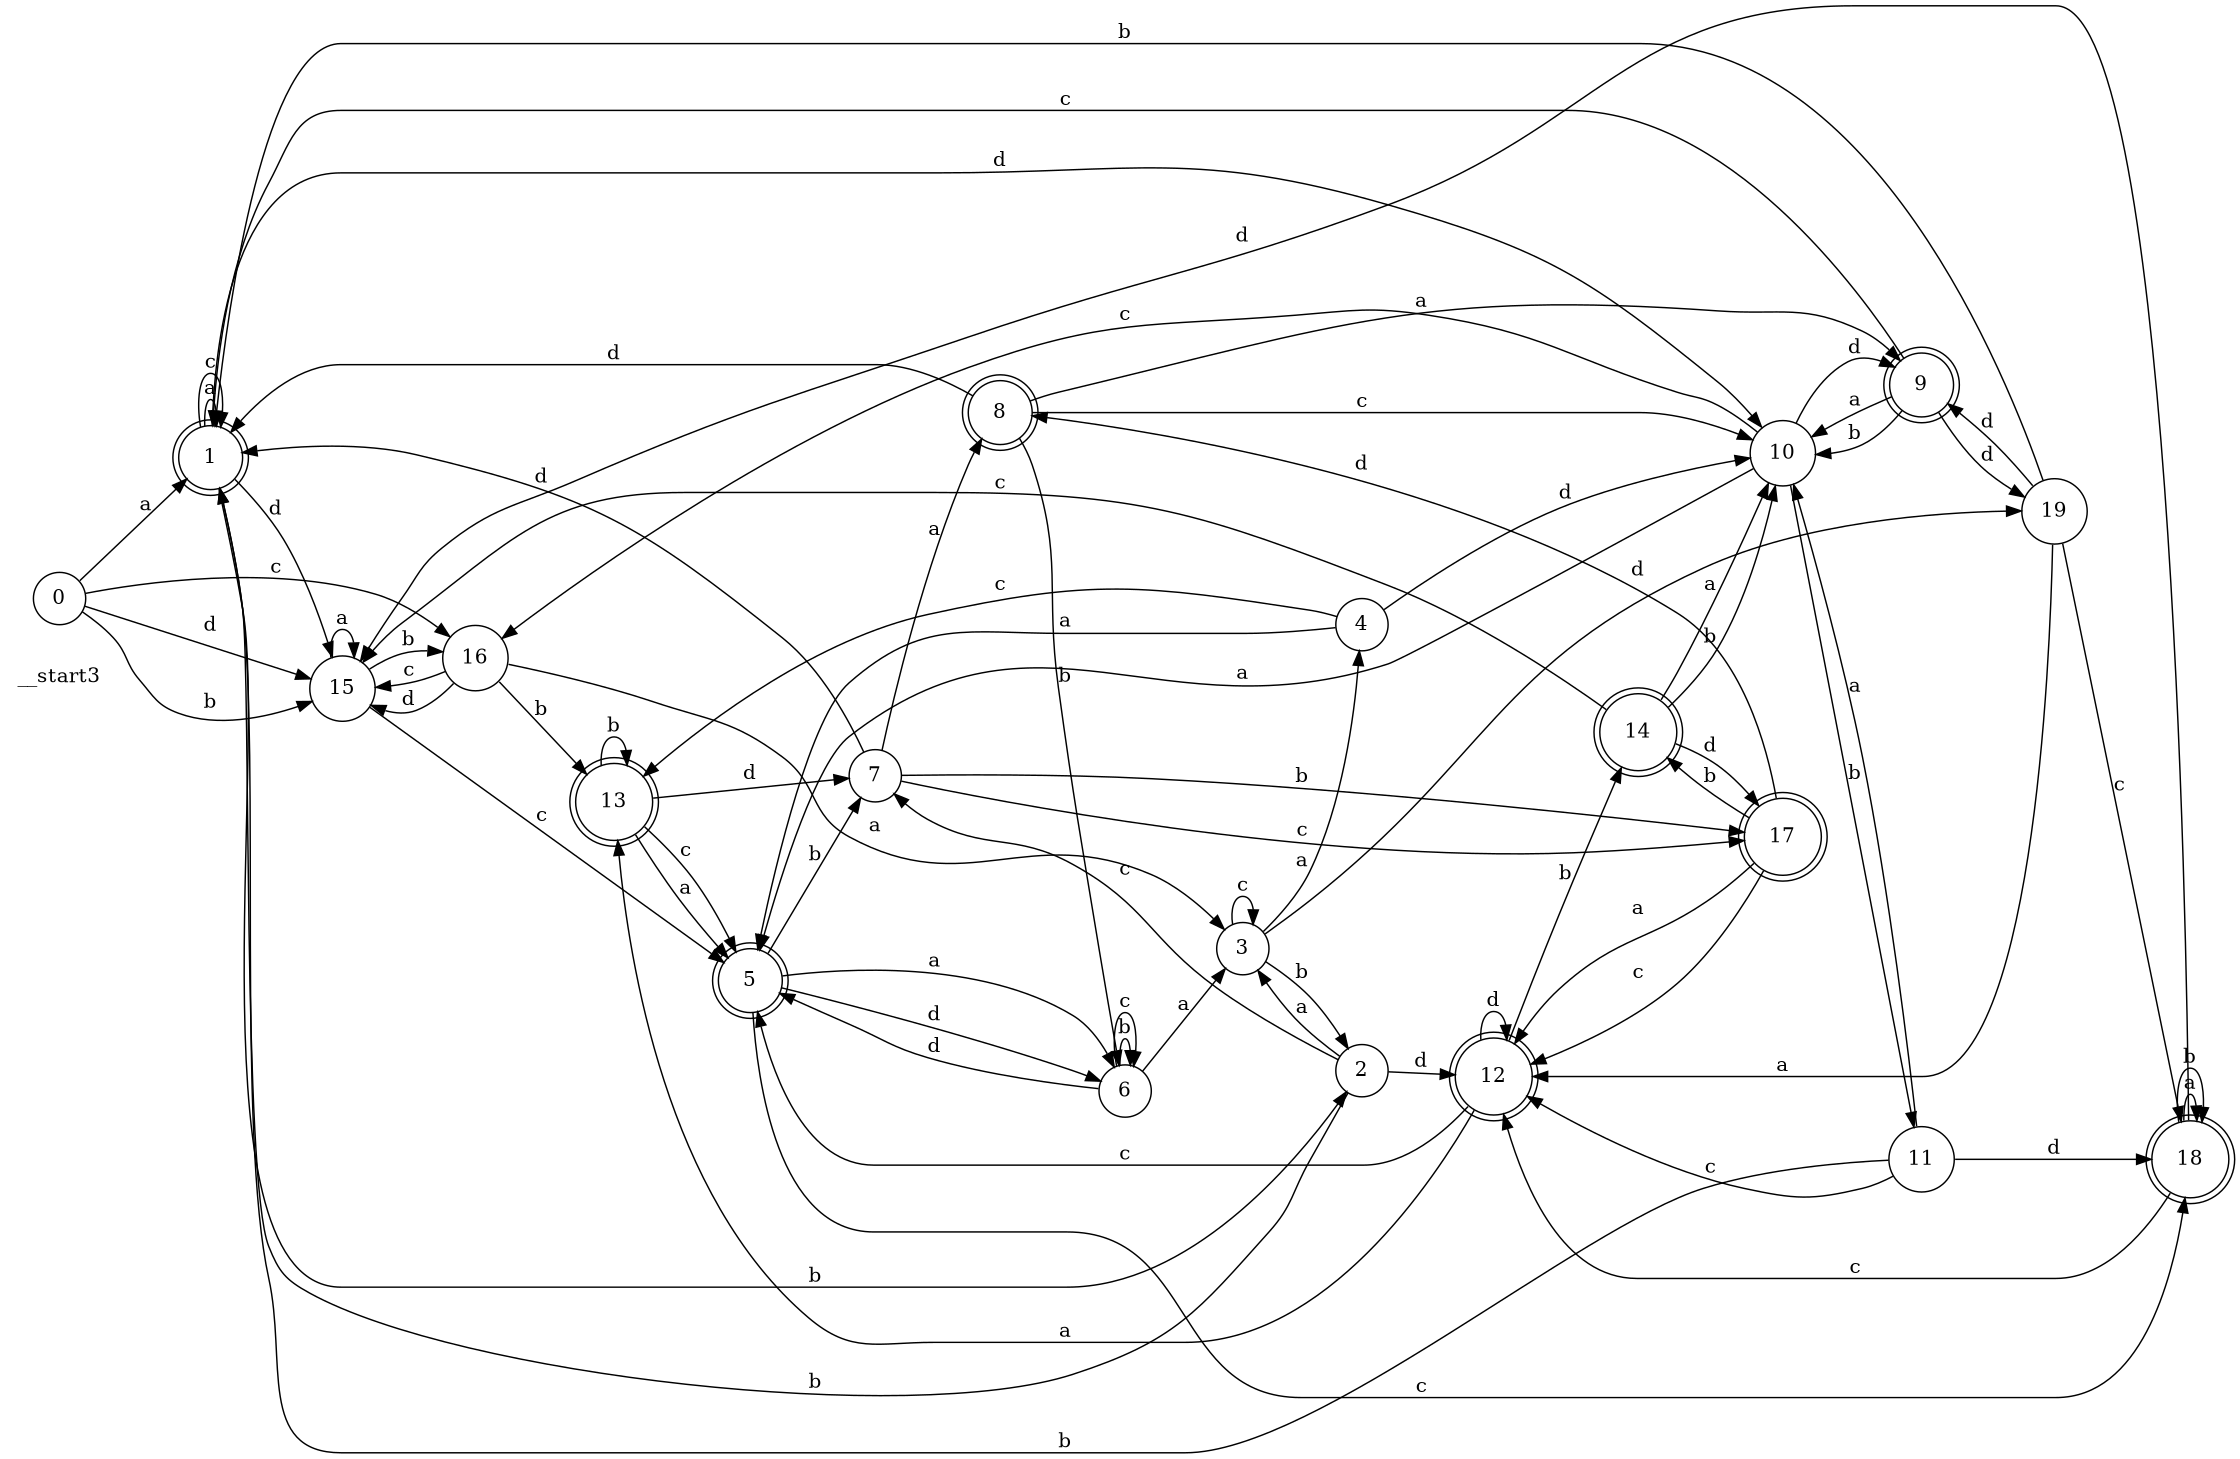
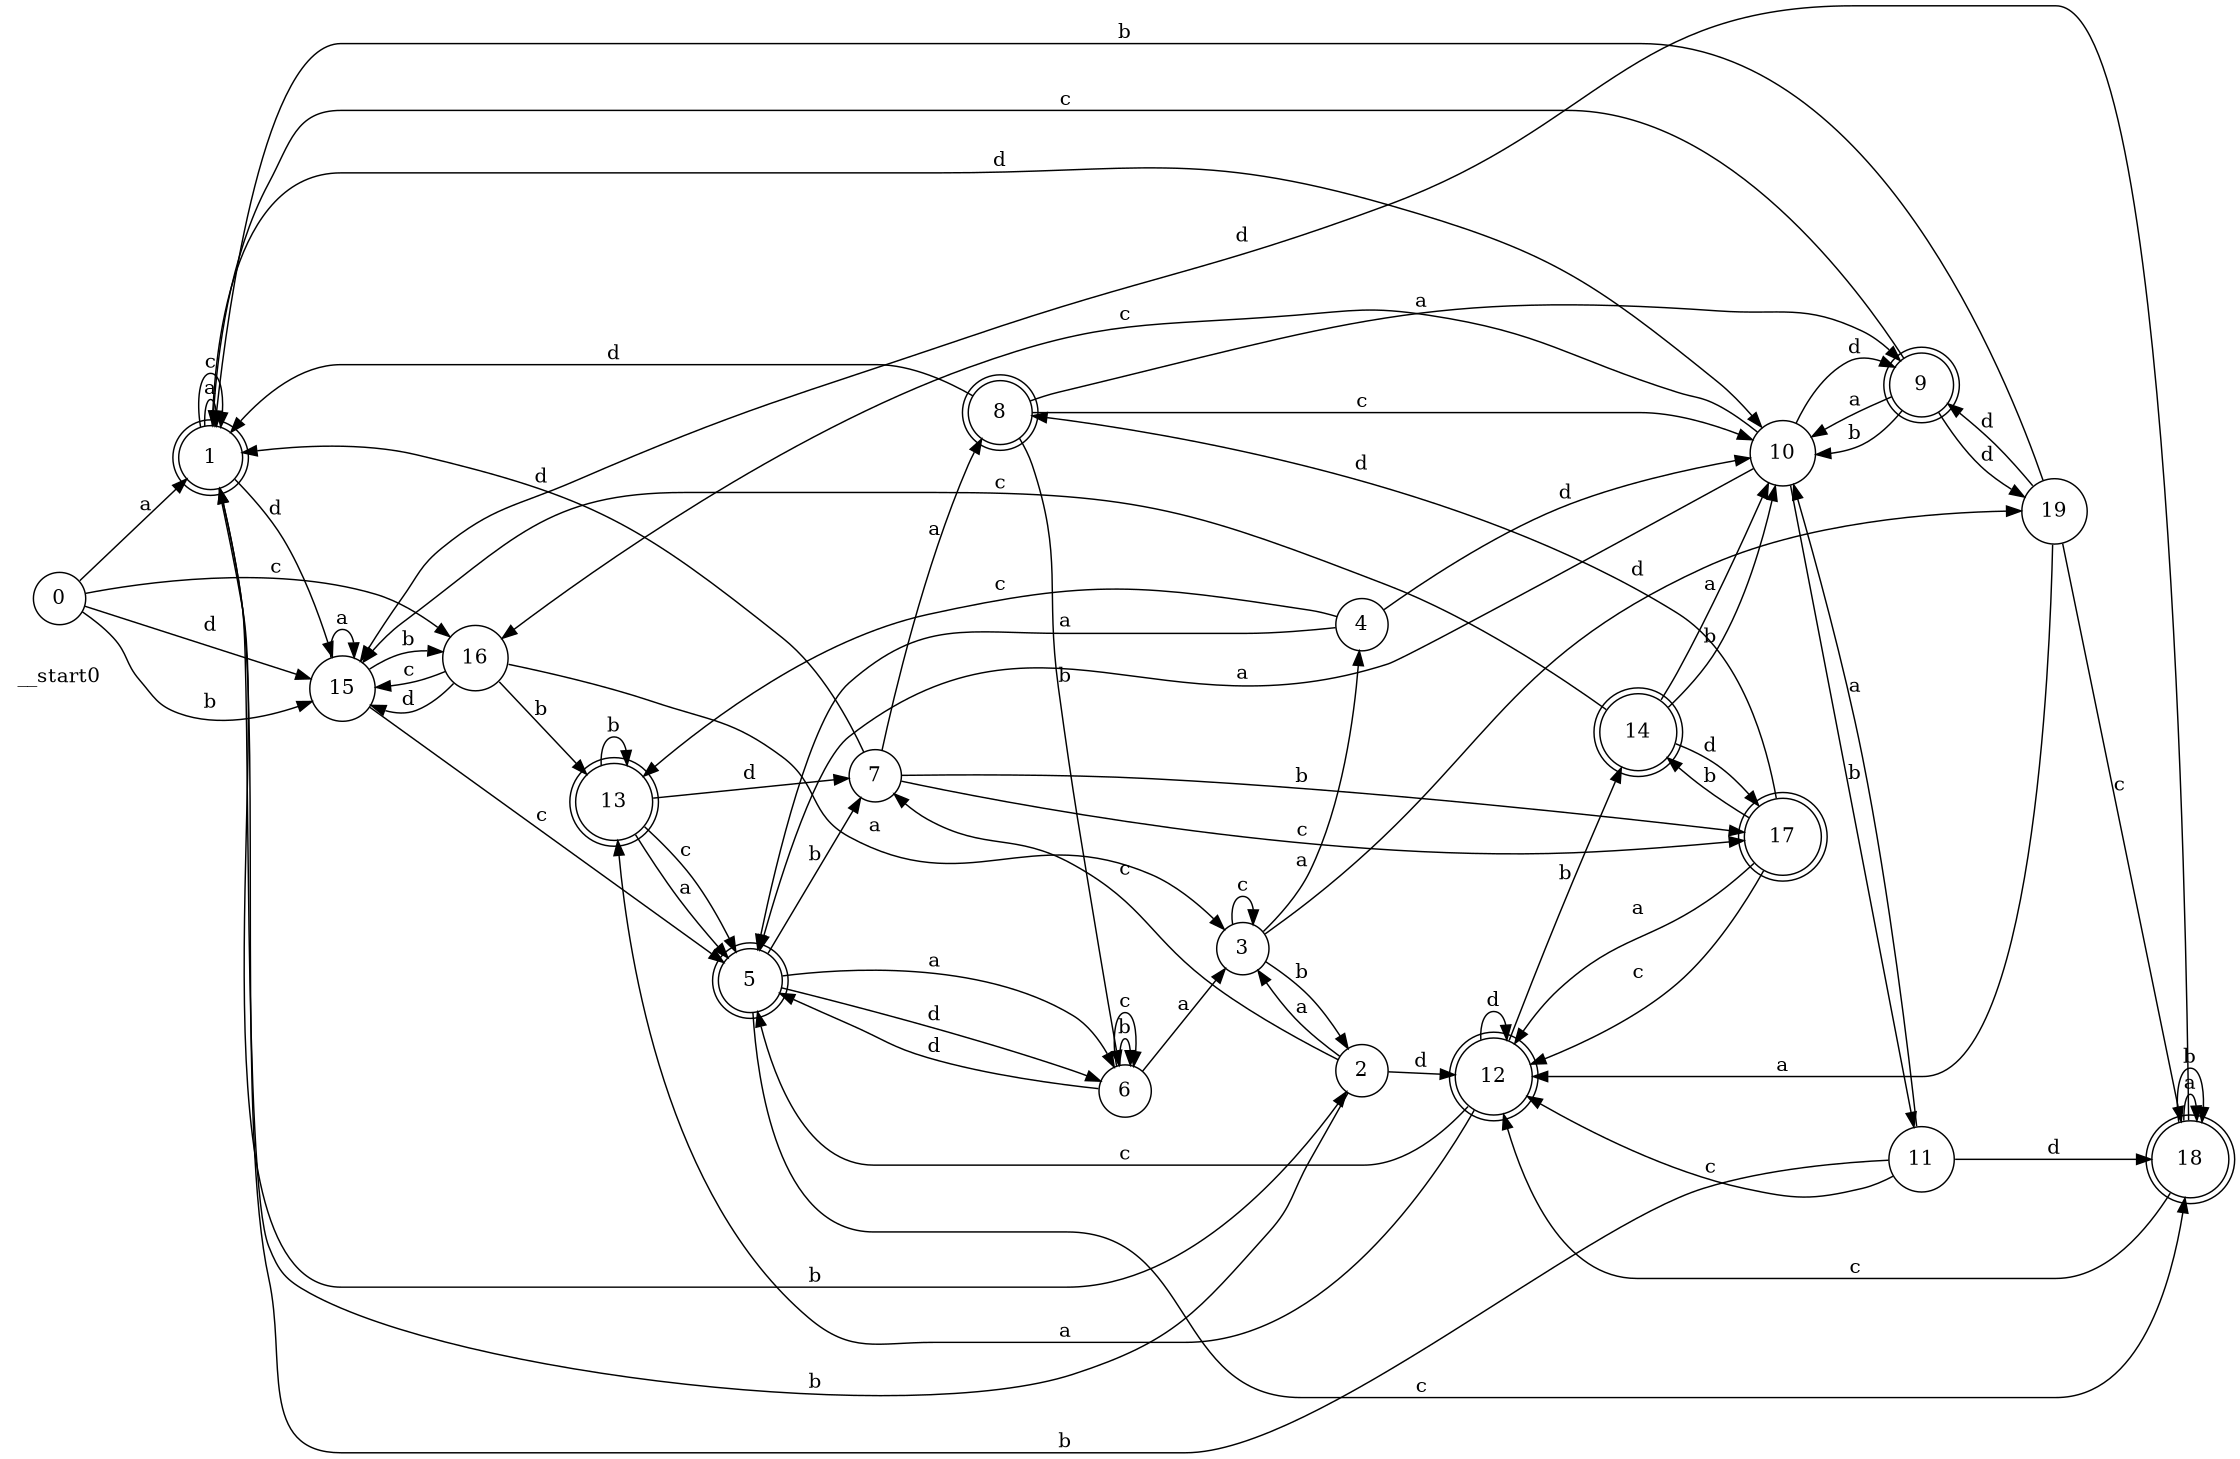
(60, 677) -> (60, 677)
